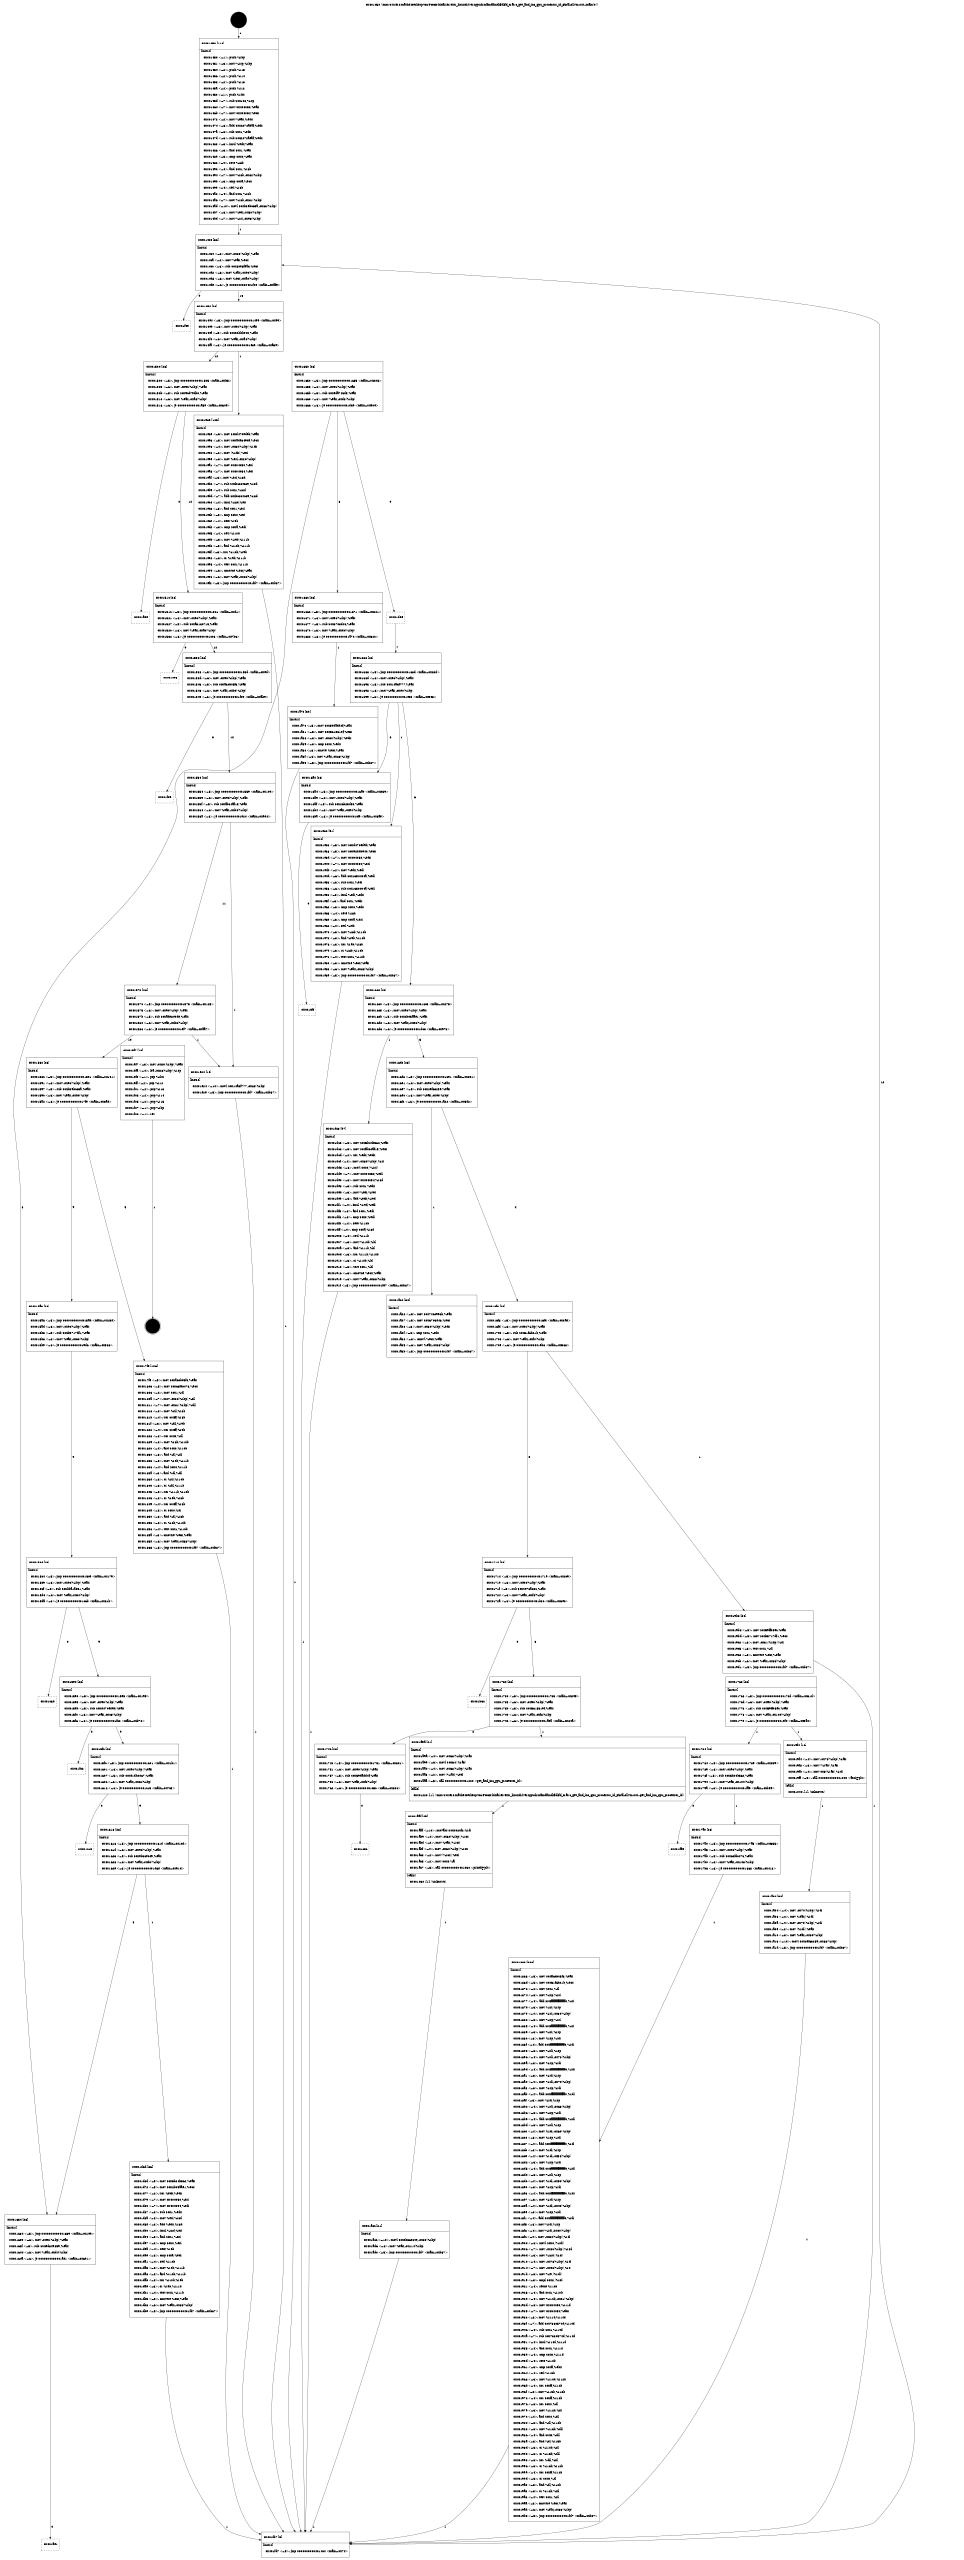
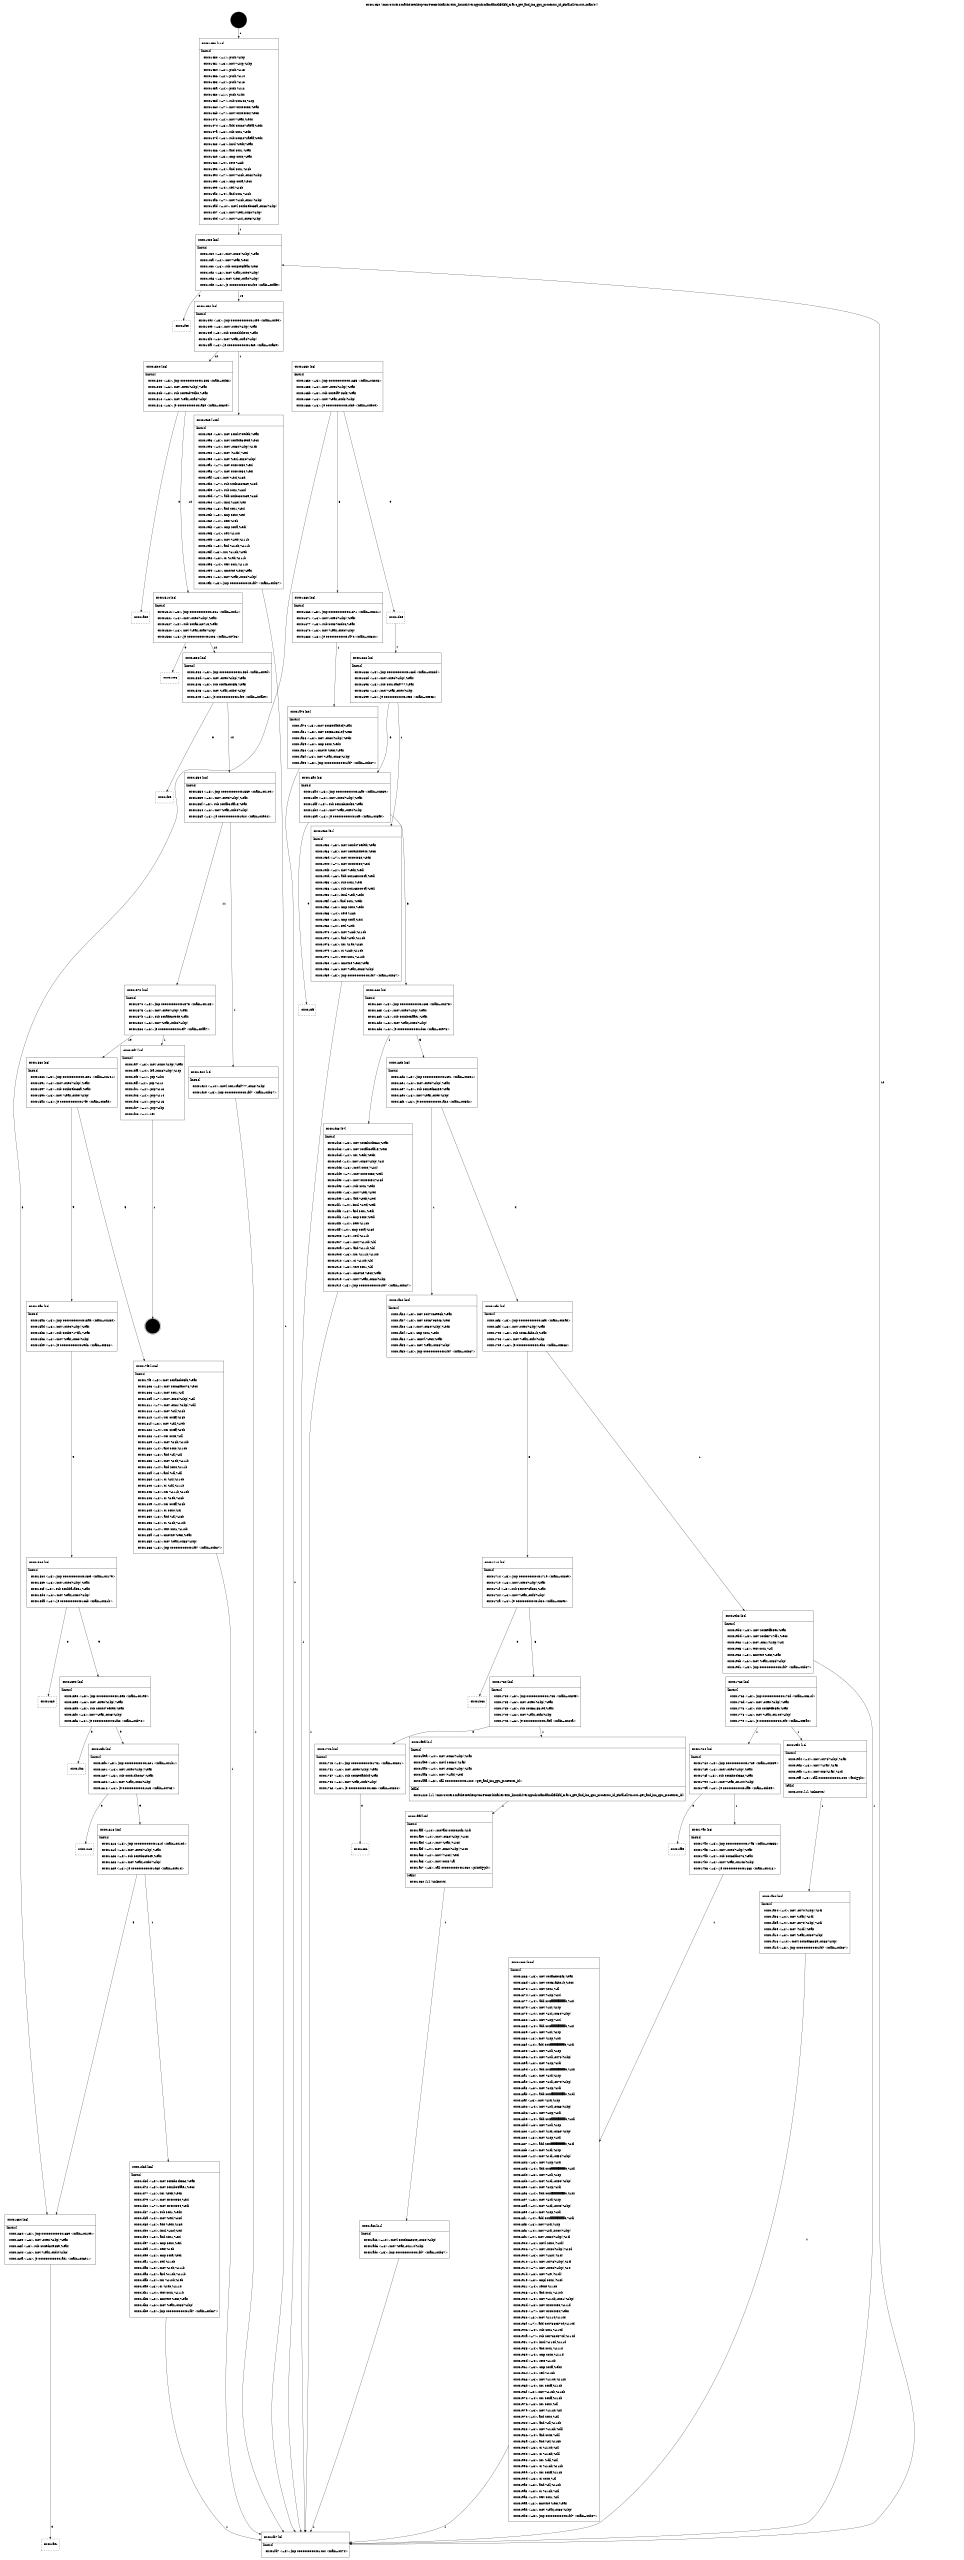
(413, 843) -> (405, 896)
(205, 1050) -> (163, 1039)
